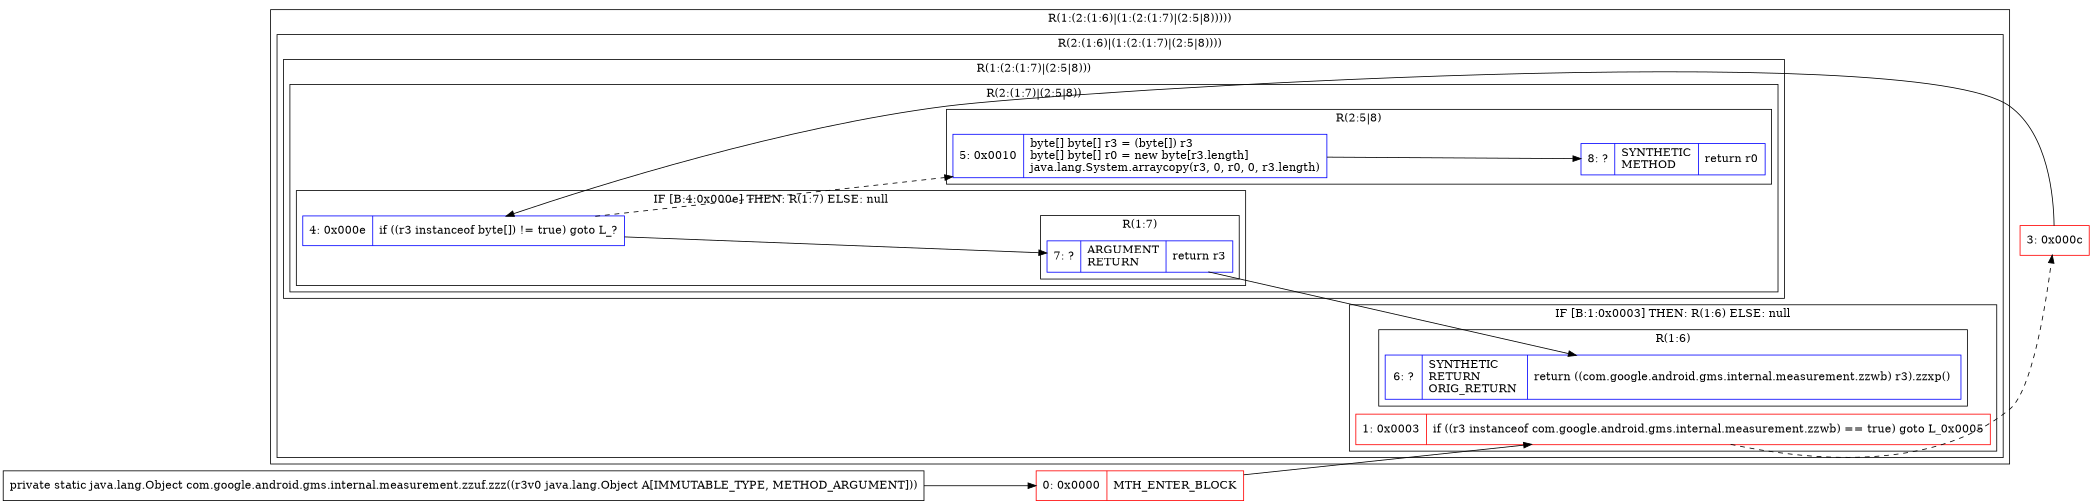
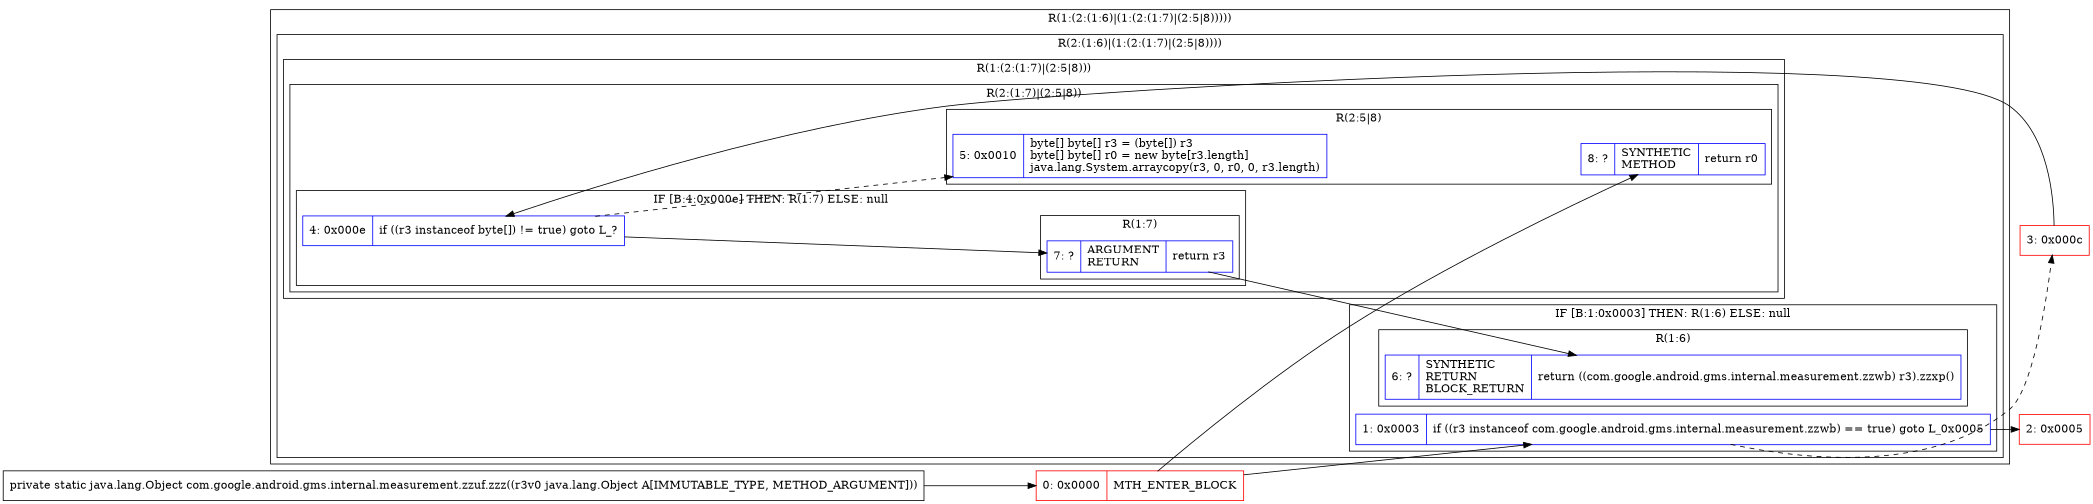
(1450, 158) -> (1359, 321)
(1473, 389) -> (1475, 389)
(1673, 429) -> (1673, 429)
none -> (2055, 429)
